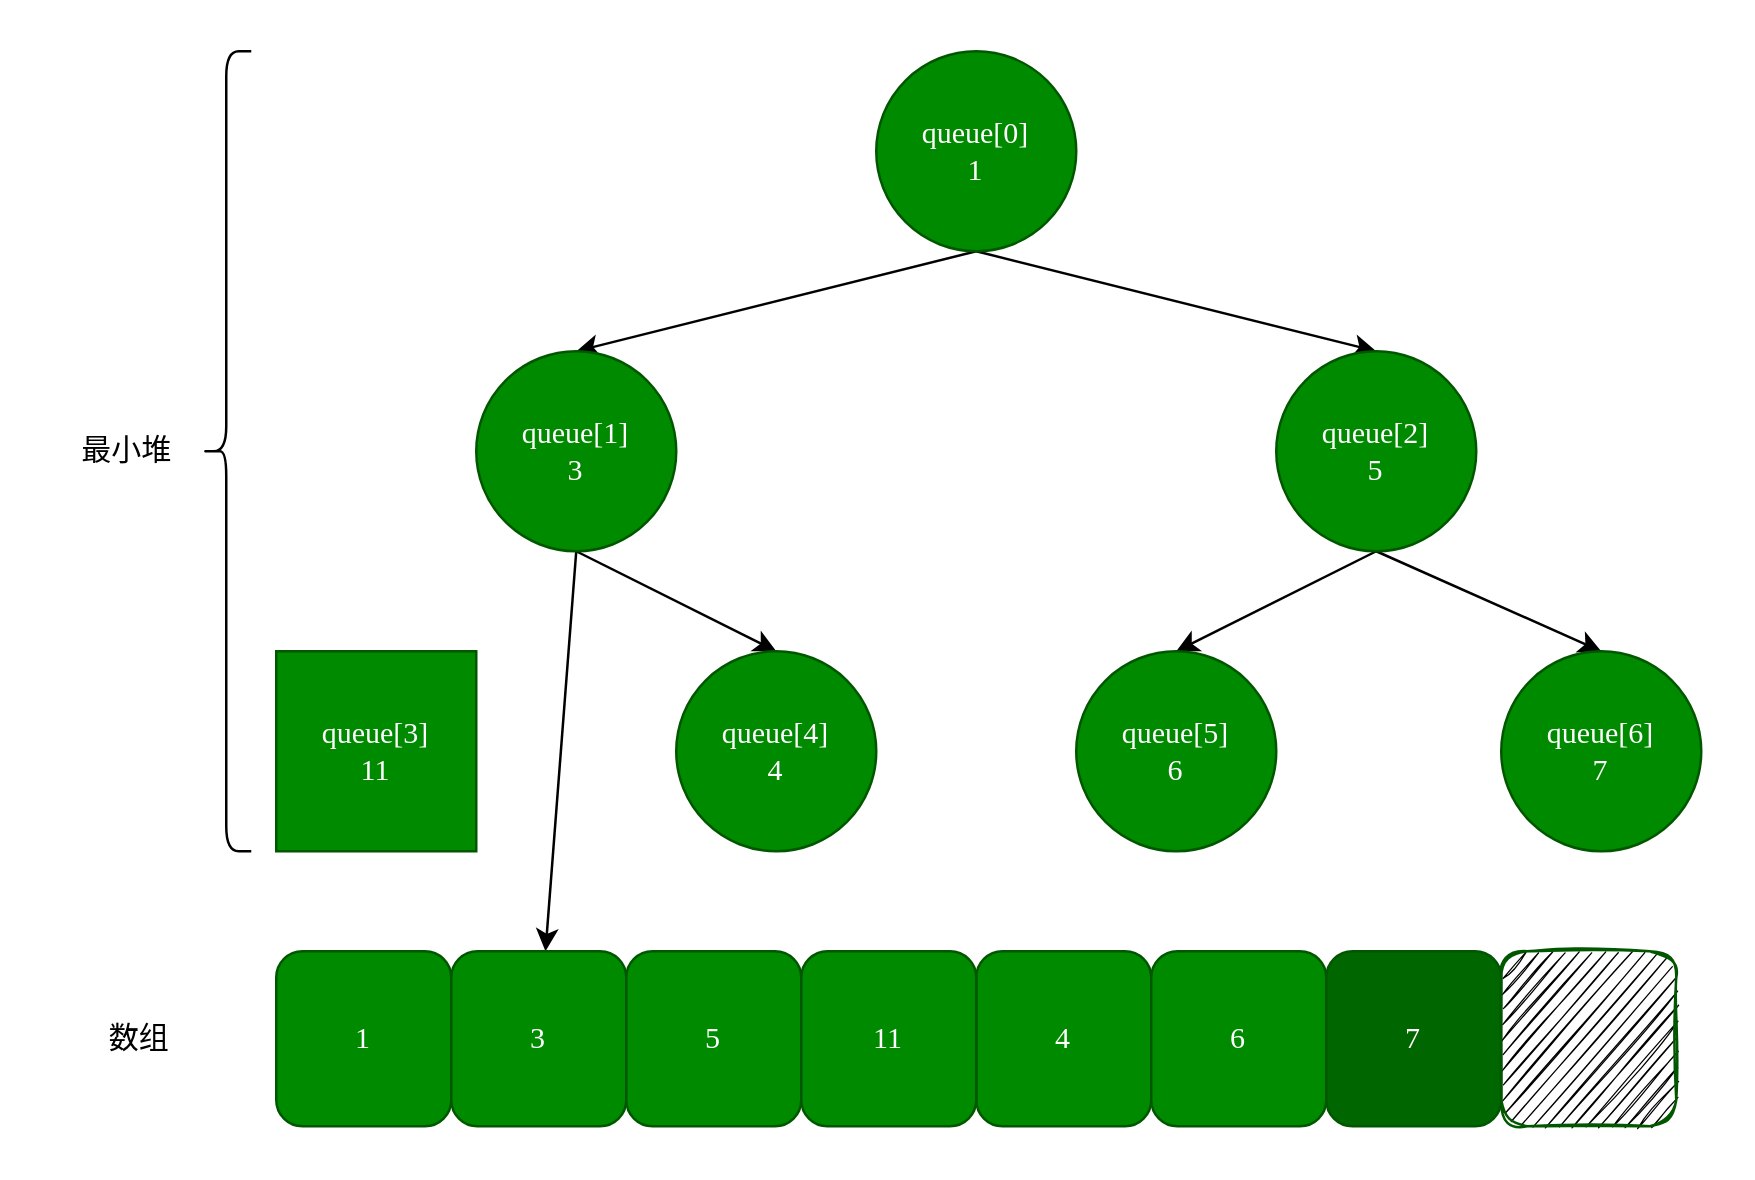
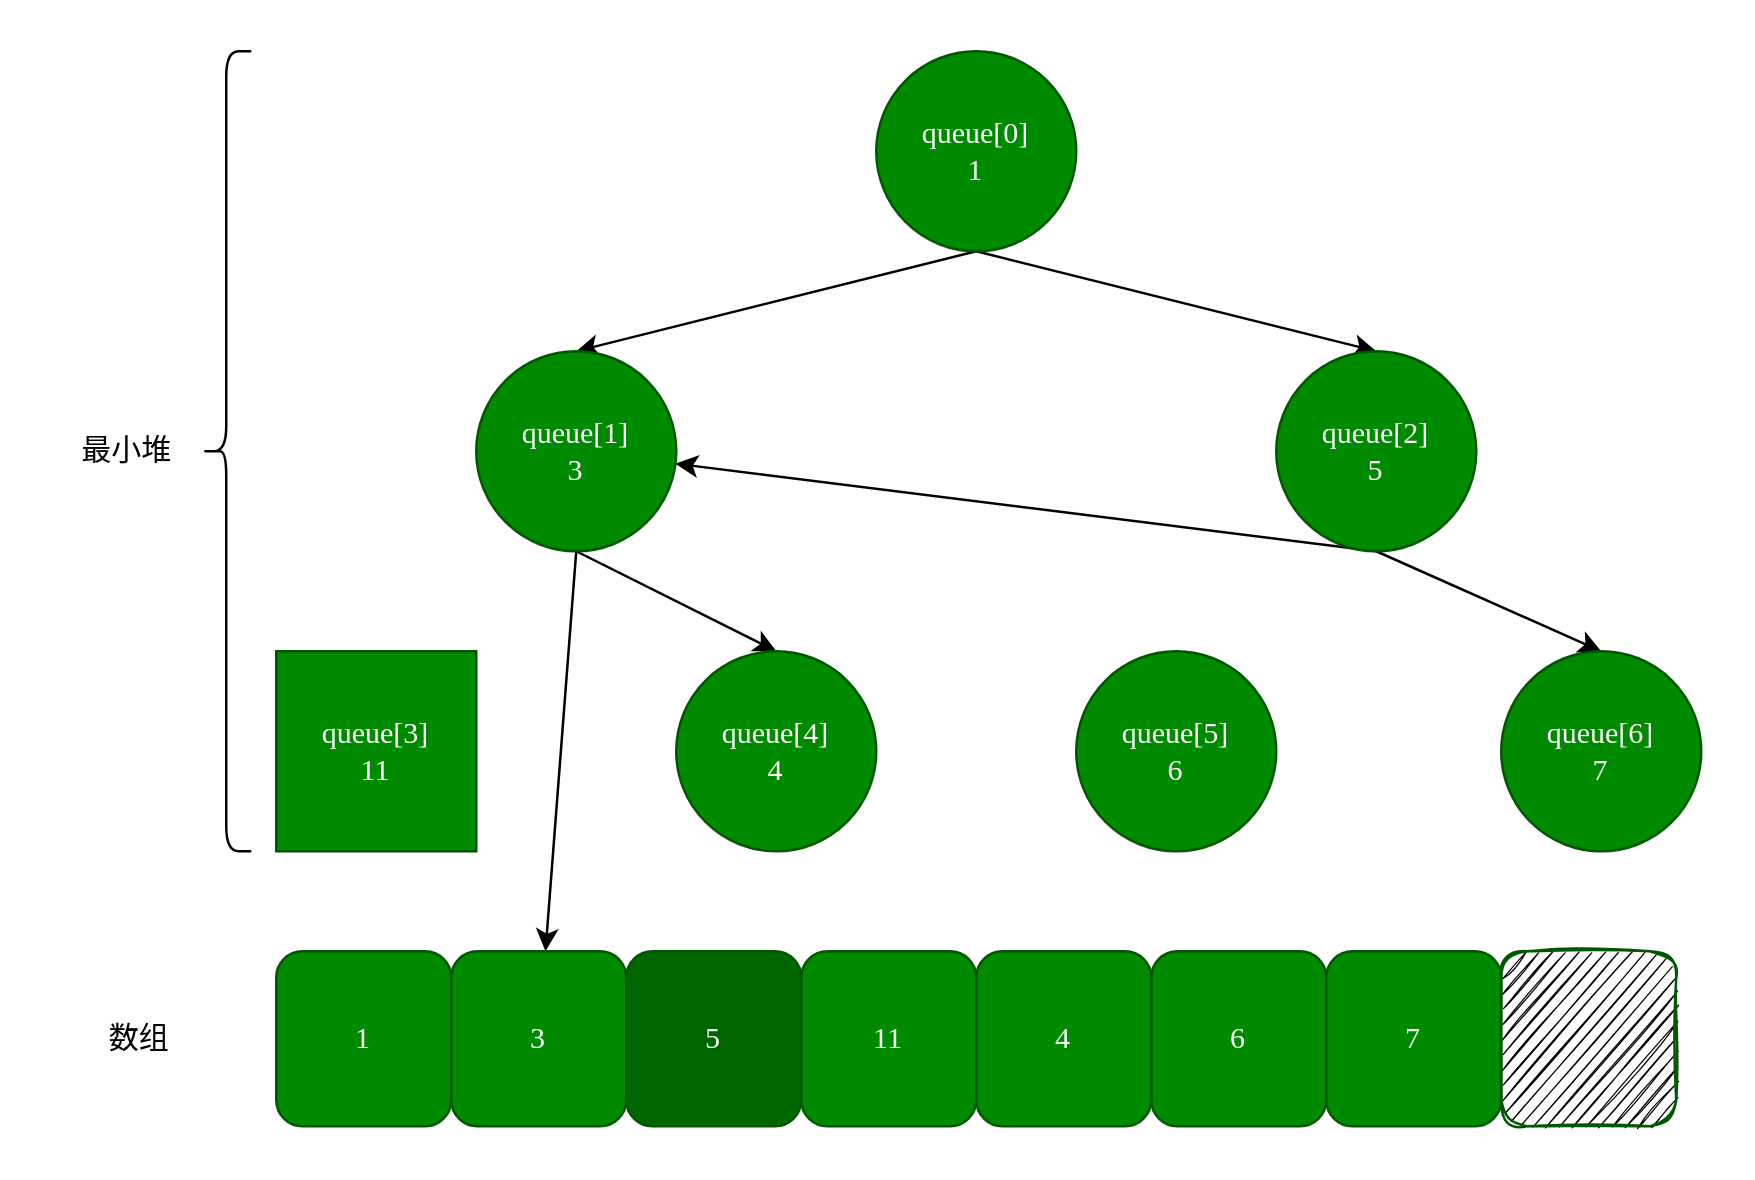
(1283, 598) -> (1021, 507)
(714, 1039) -> (714, 1039)
(1414, 1039) -> (1414, 1039)
